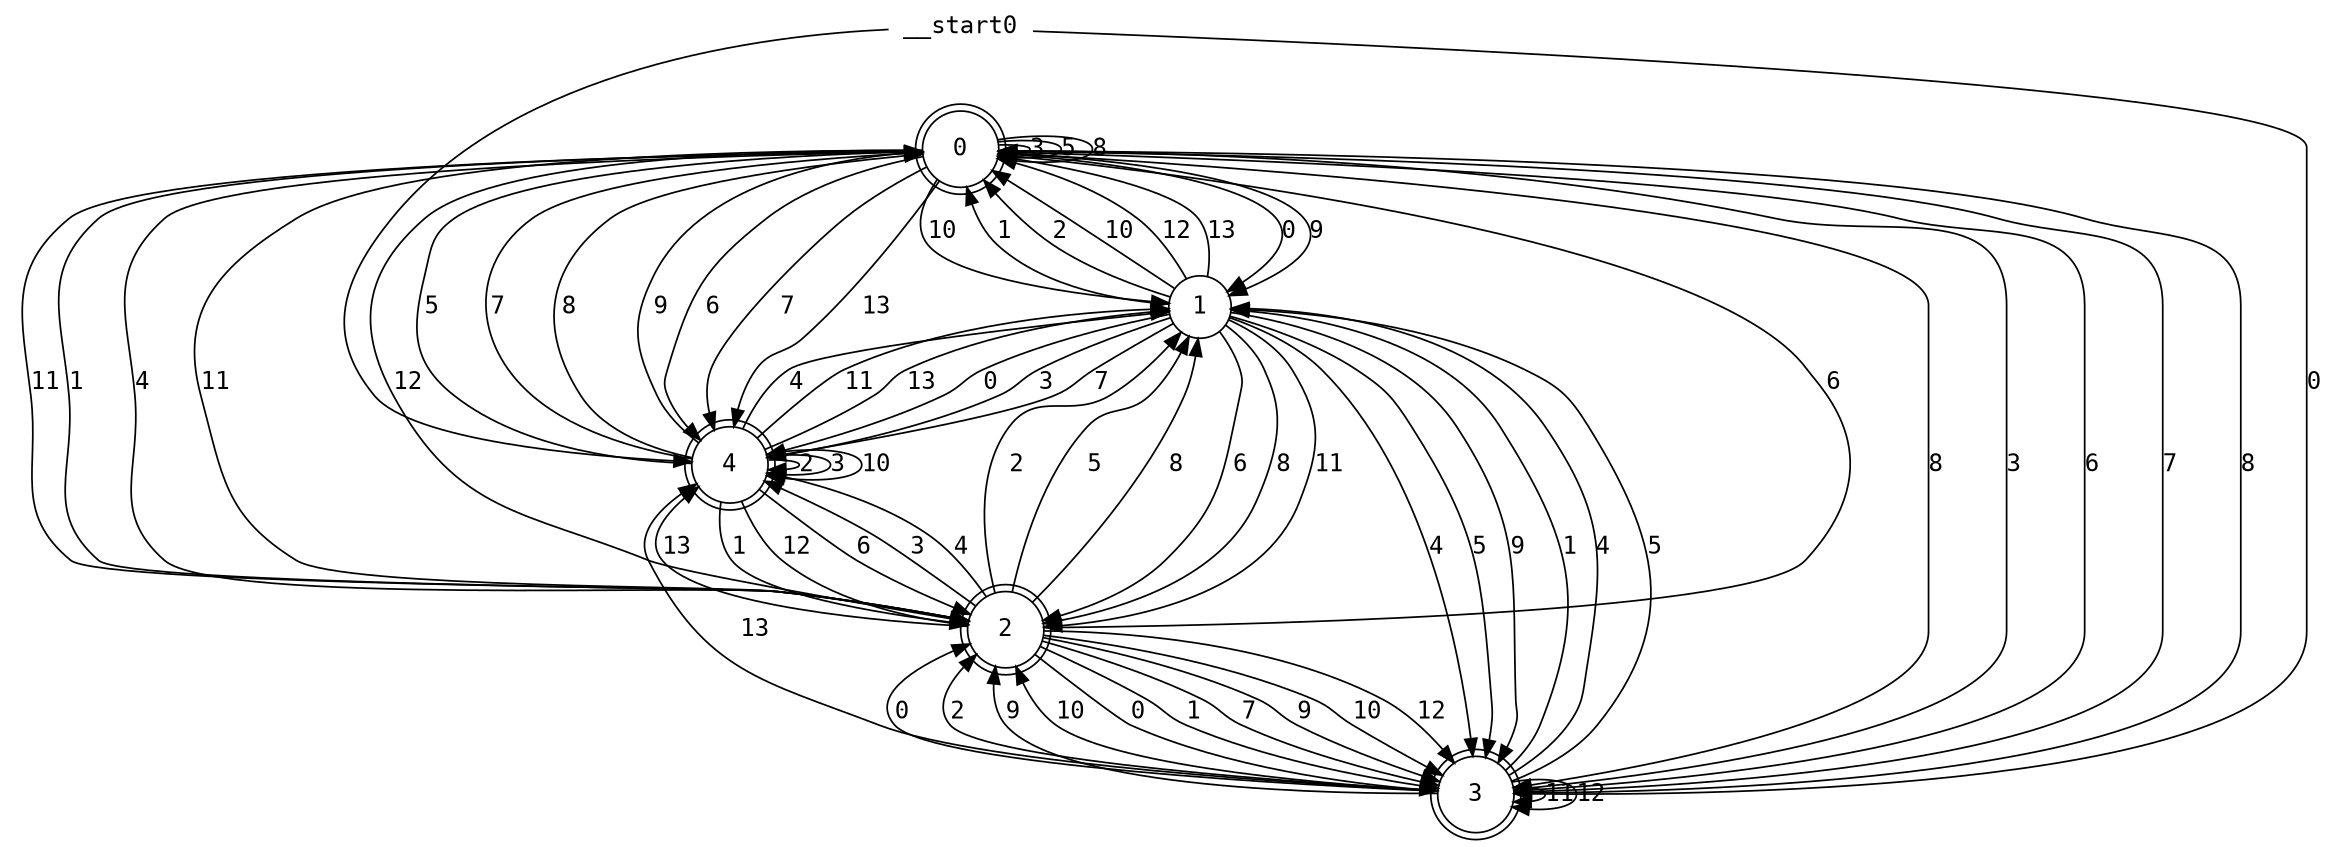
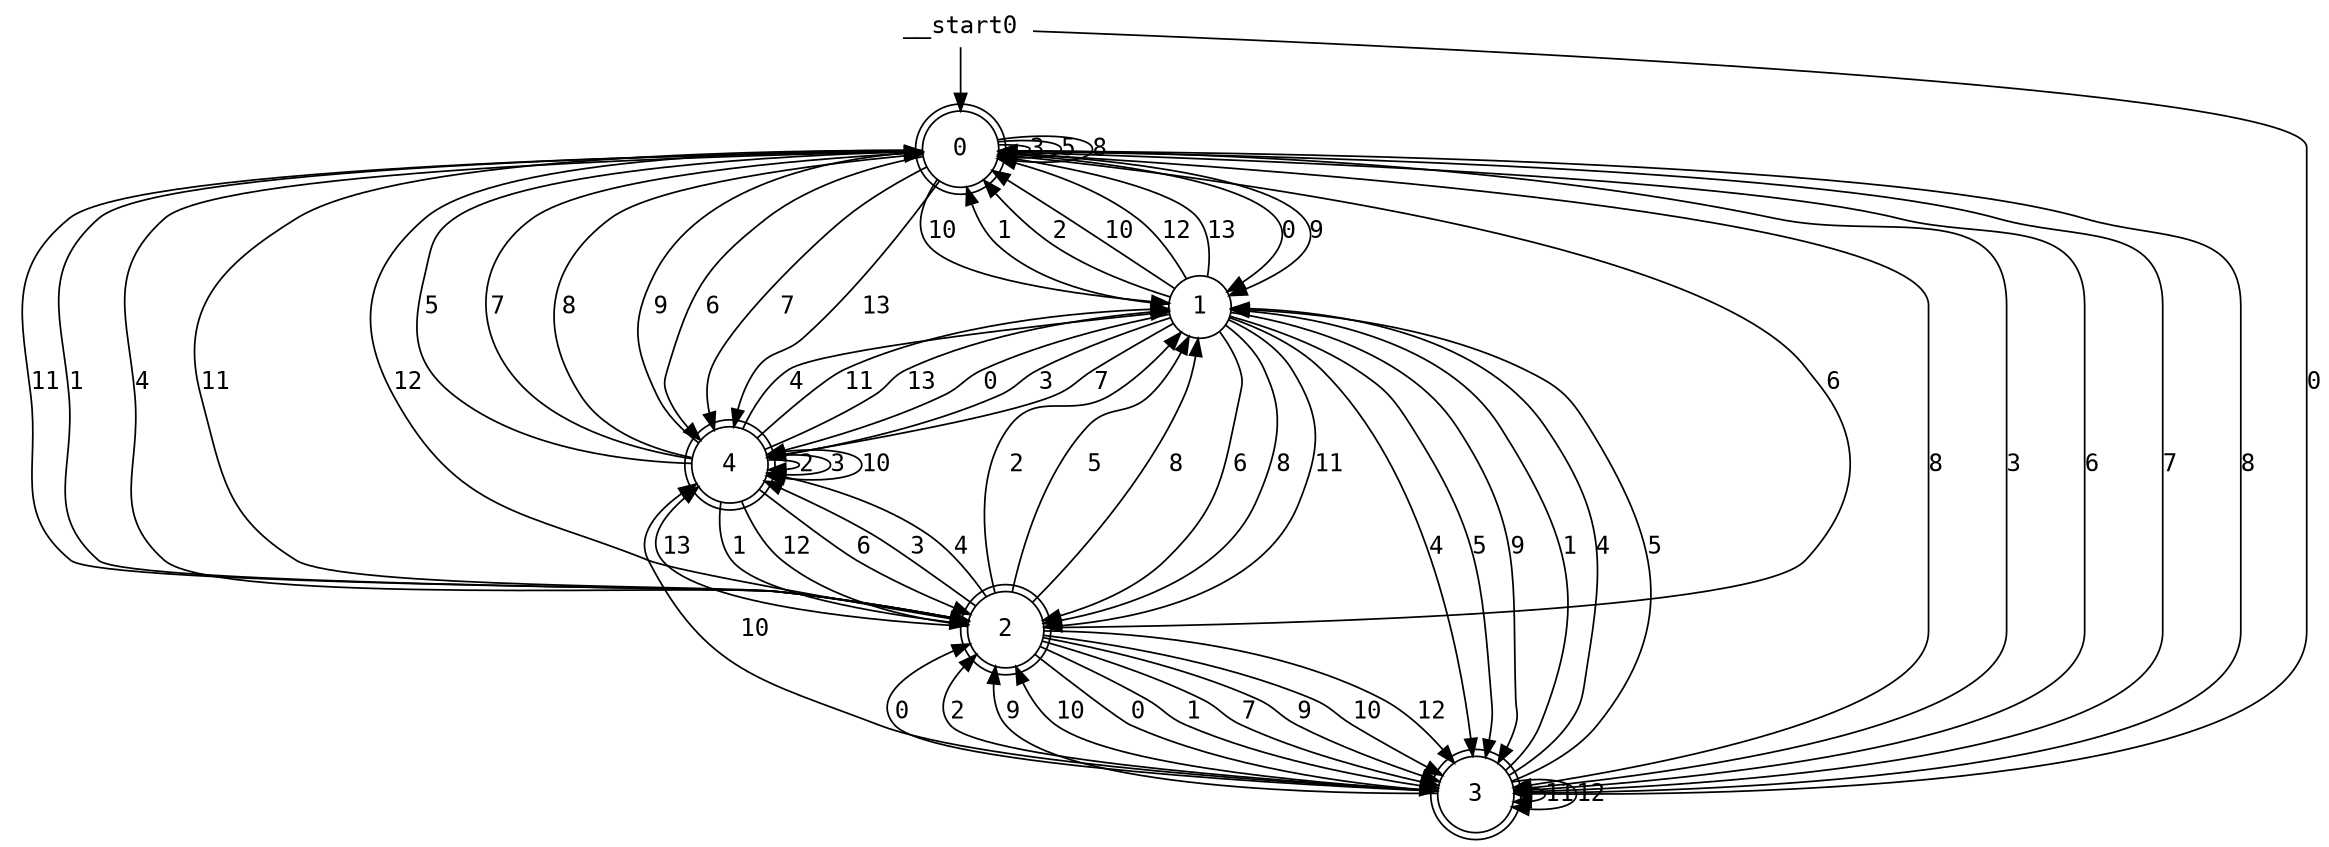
(405, 205) -> (961, 70)
(755, 630) -> (755, 630)
